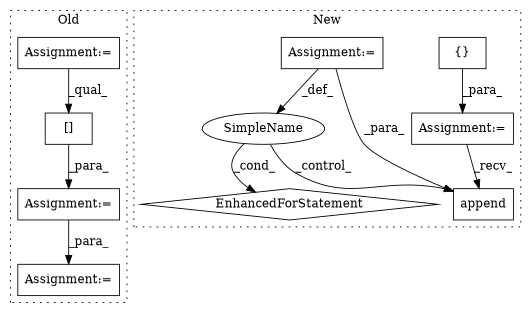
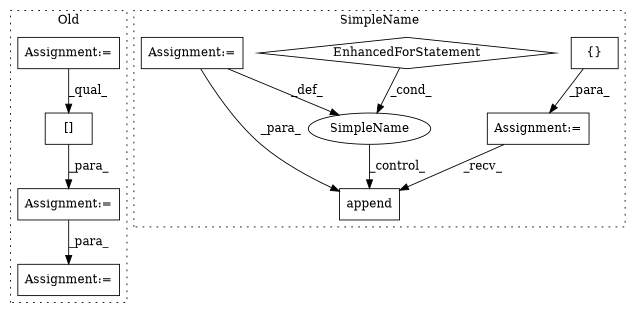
(327, 20) -> (380, 20)
(232, 167) -> (390, 87)
